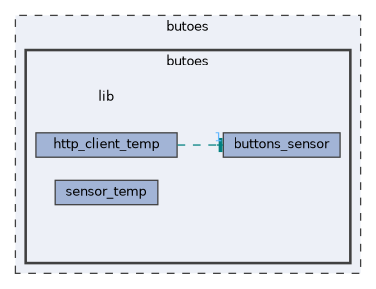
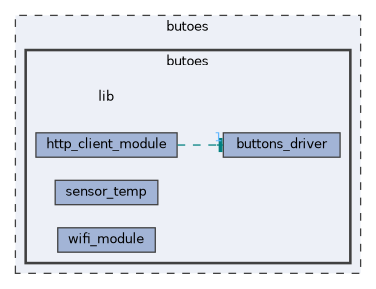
(107, 145) -> (107, 145)
(282, 145) -> (282, 145)
none -> (107, 240)
